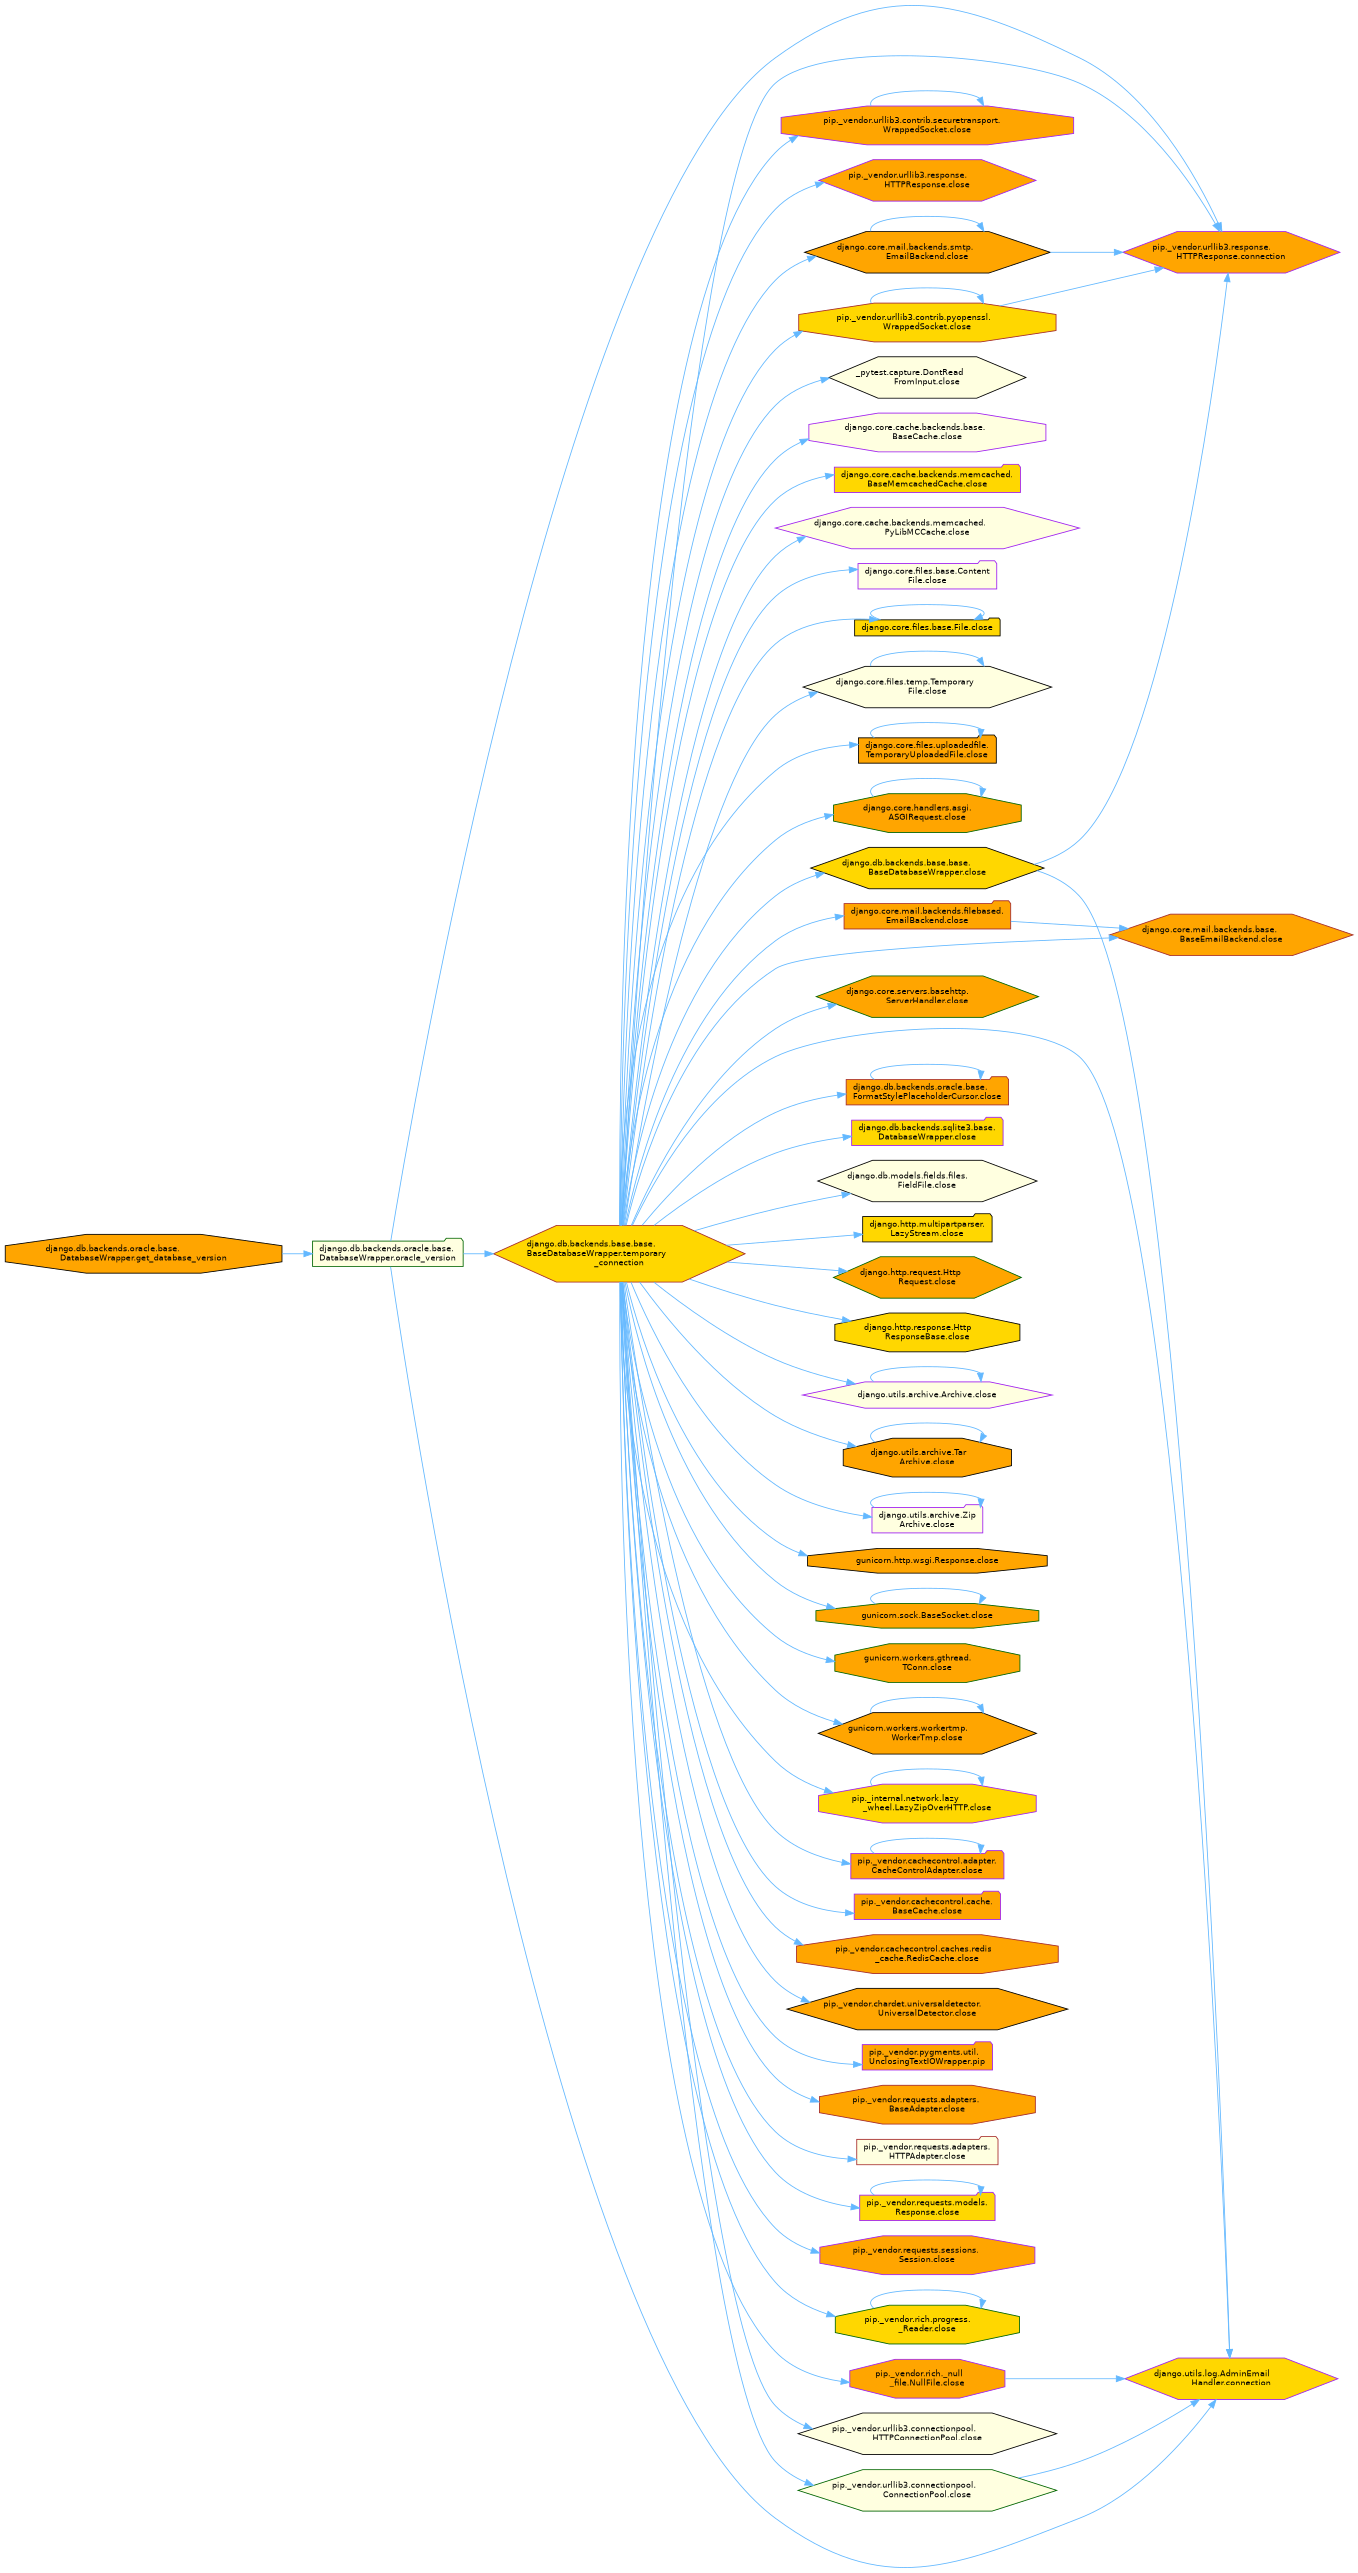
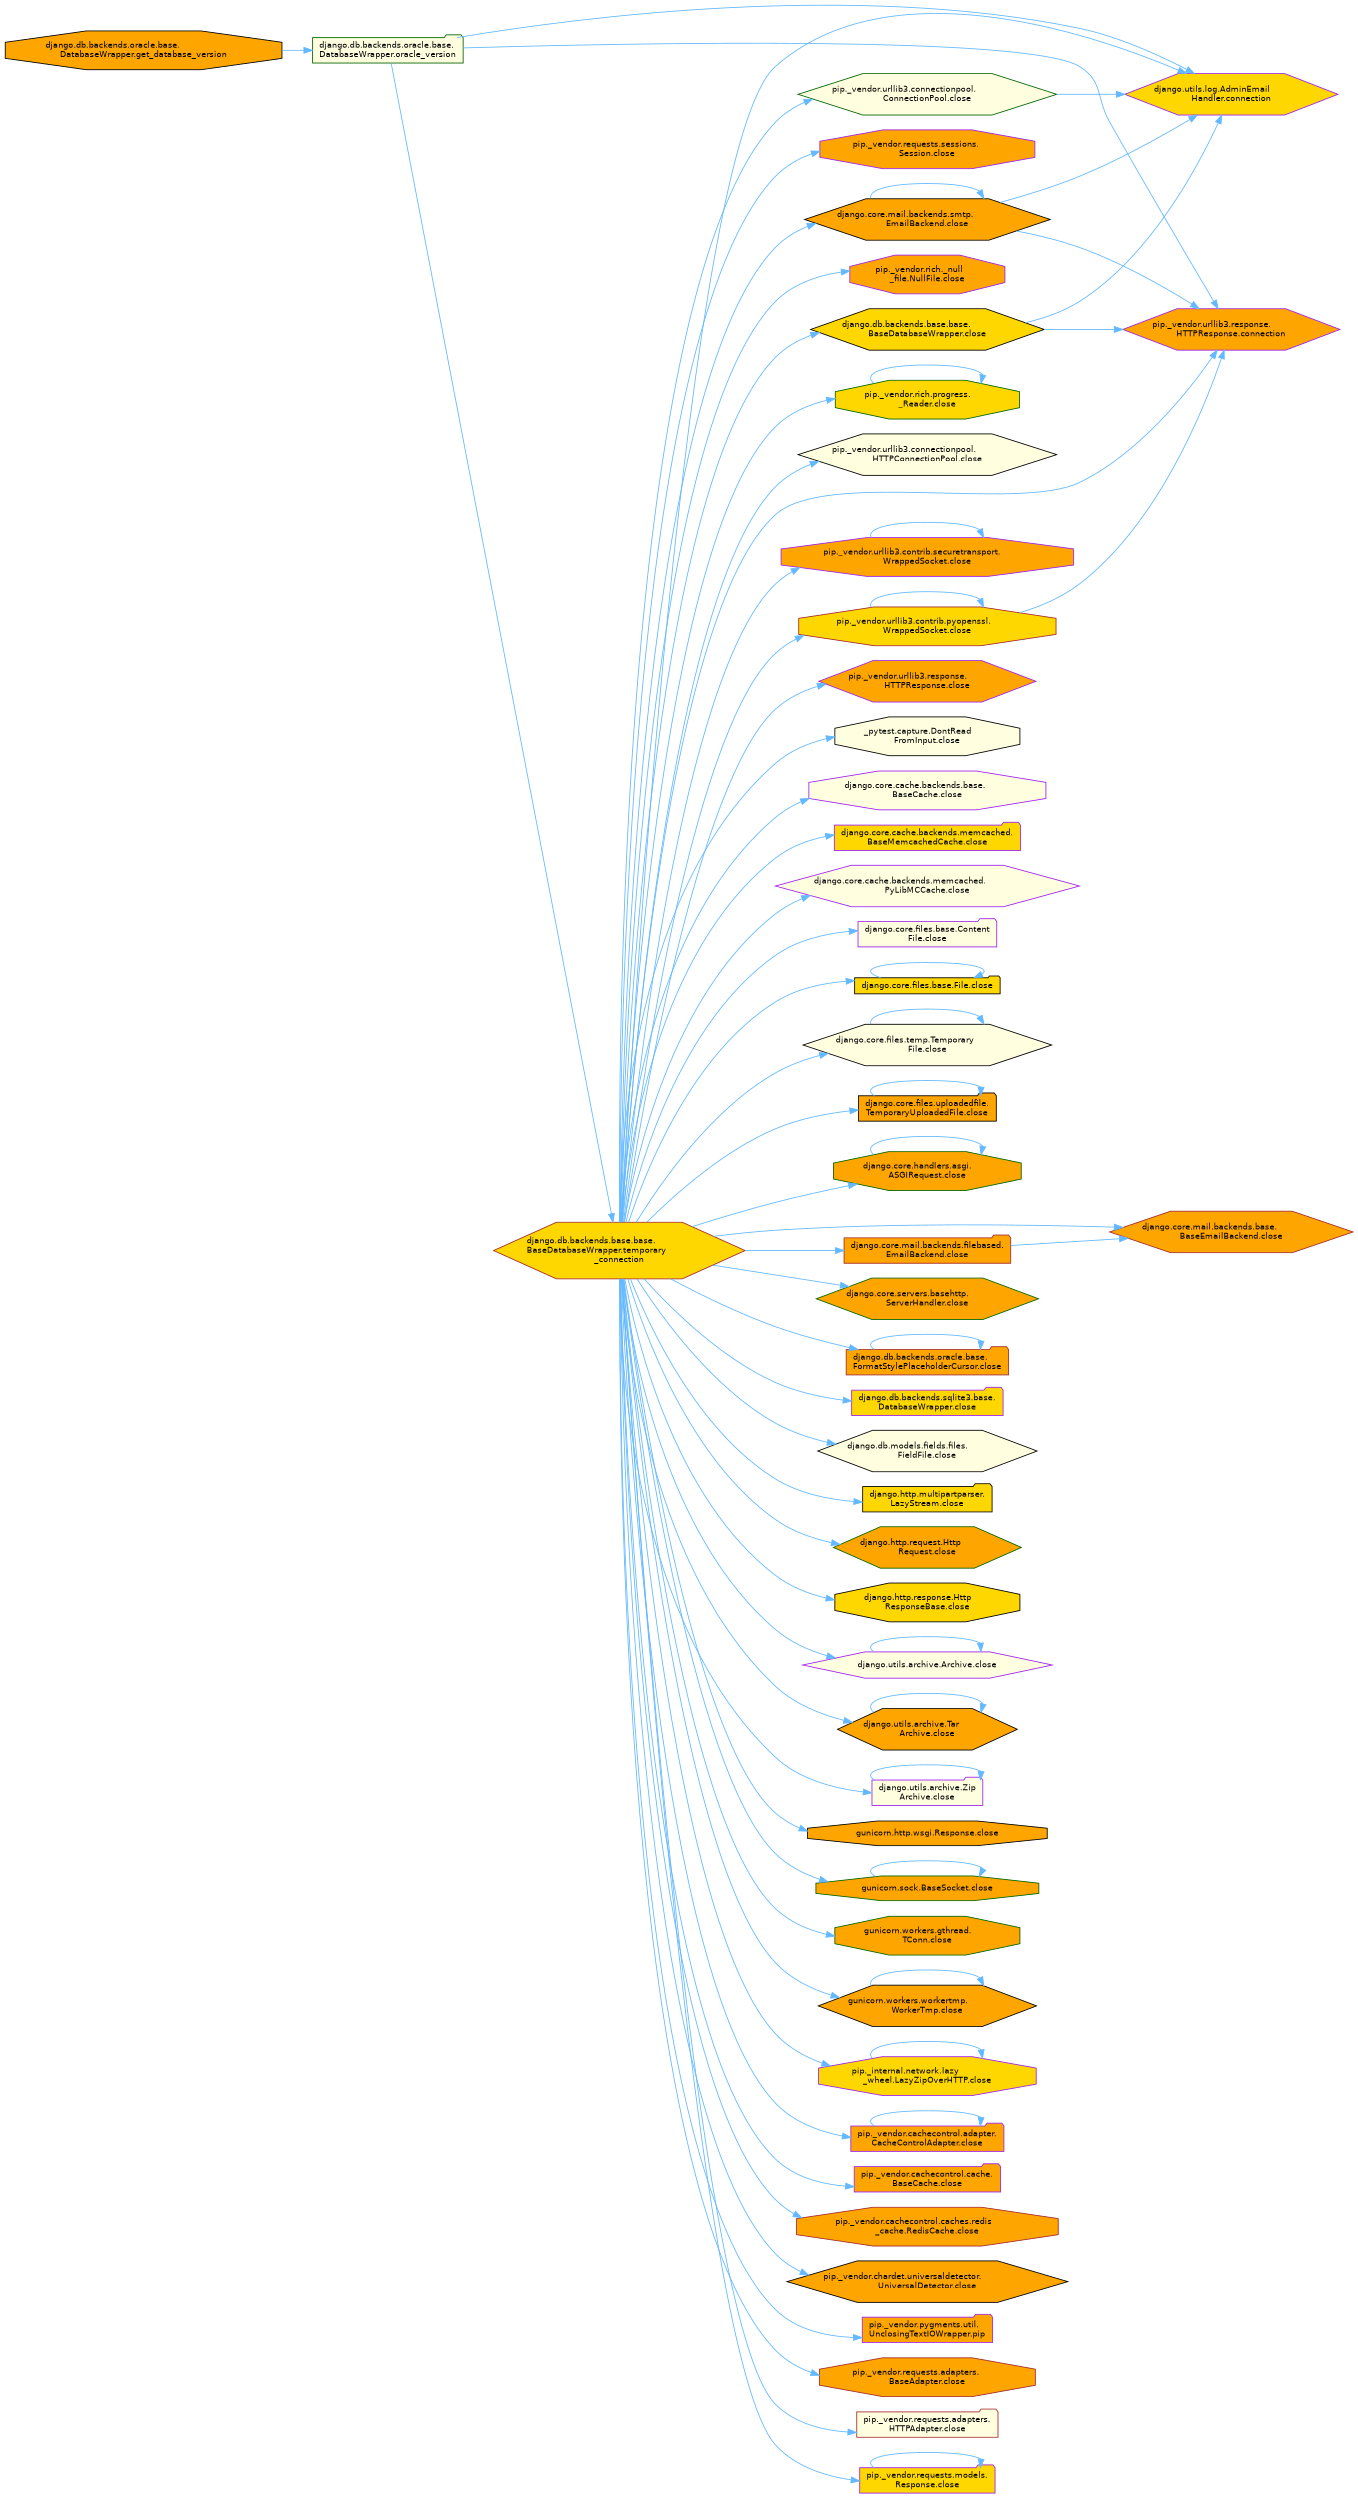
(927, 377) -> (927, 736)
(927, 1458) -> (927, 1729)
(1061, 2379) -> (1098, 168)
